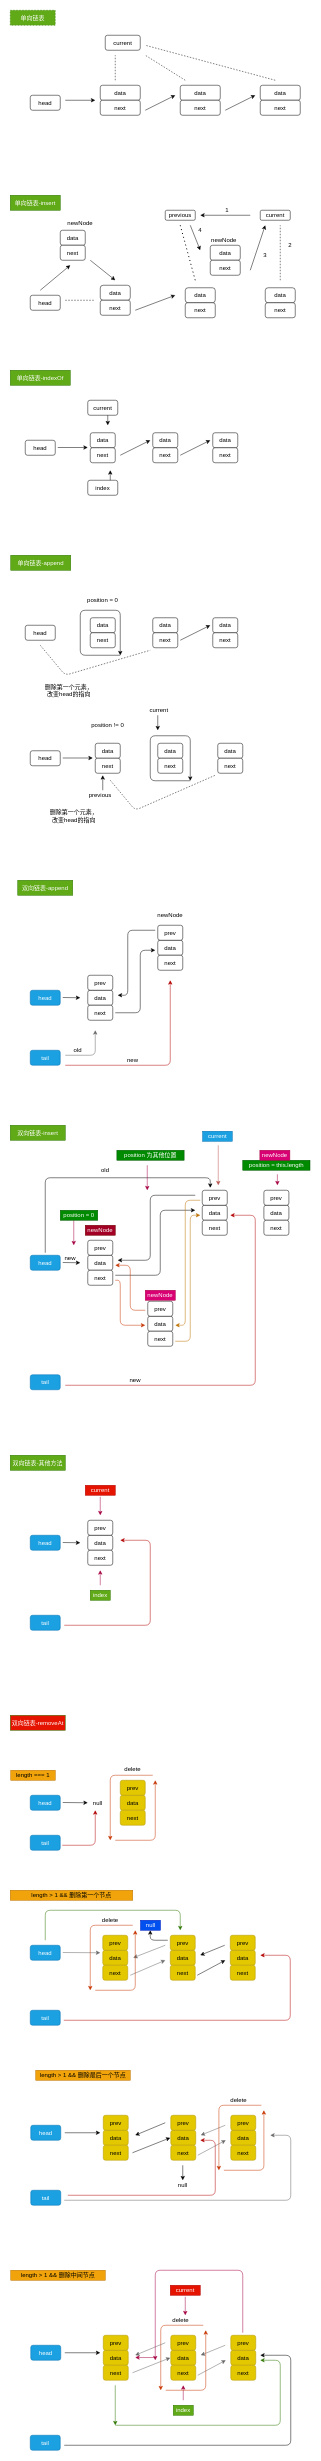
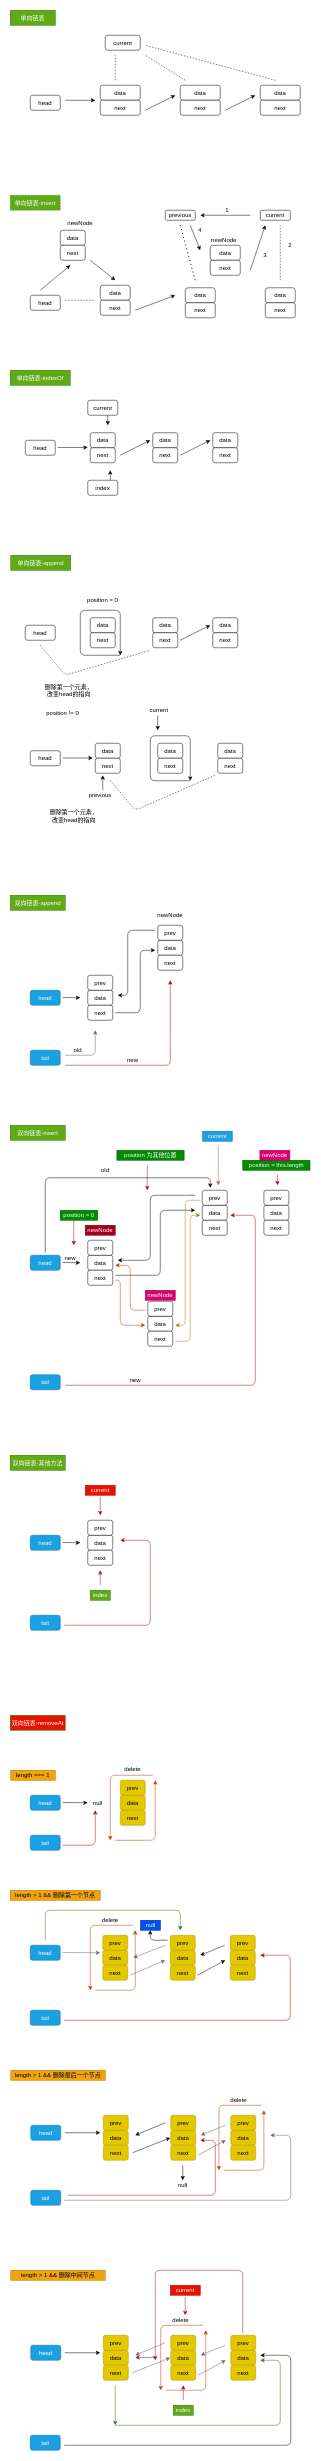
(33, 18) -> (33, 18)
(35, 203) -> (35, 203)
(108, 725) -> (63, 713)
(45, 888) -> (38, 903)
(72, 1895) -> (55, 1895)
(83, 2075) -> (58, 2075)
